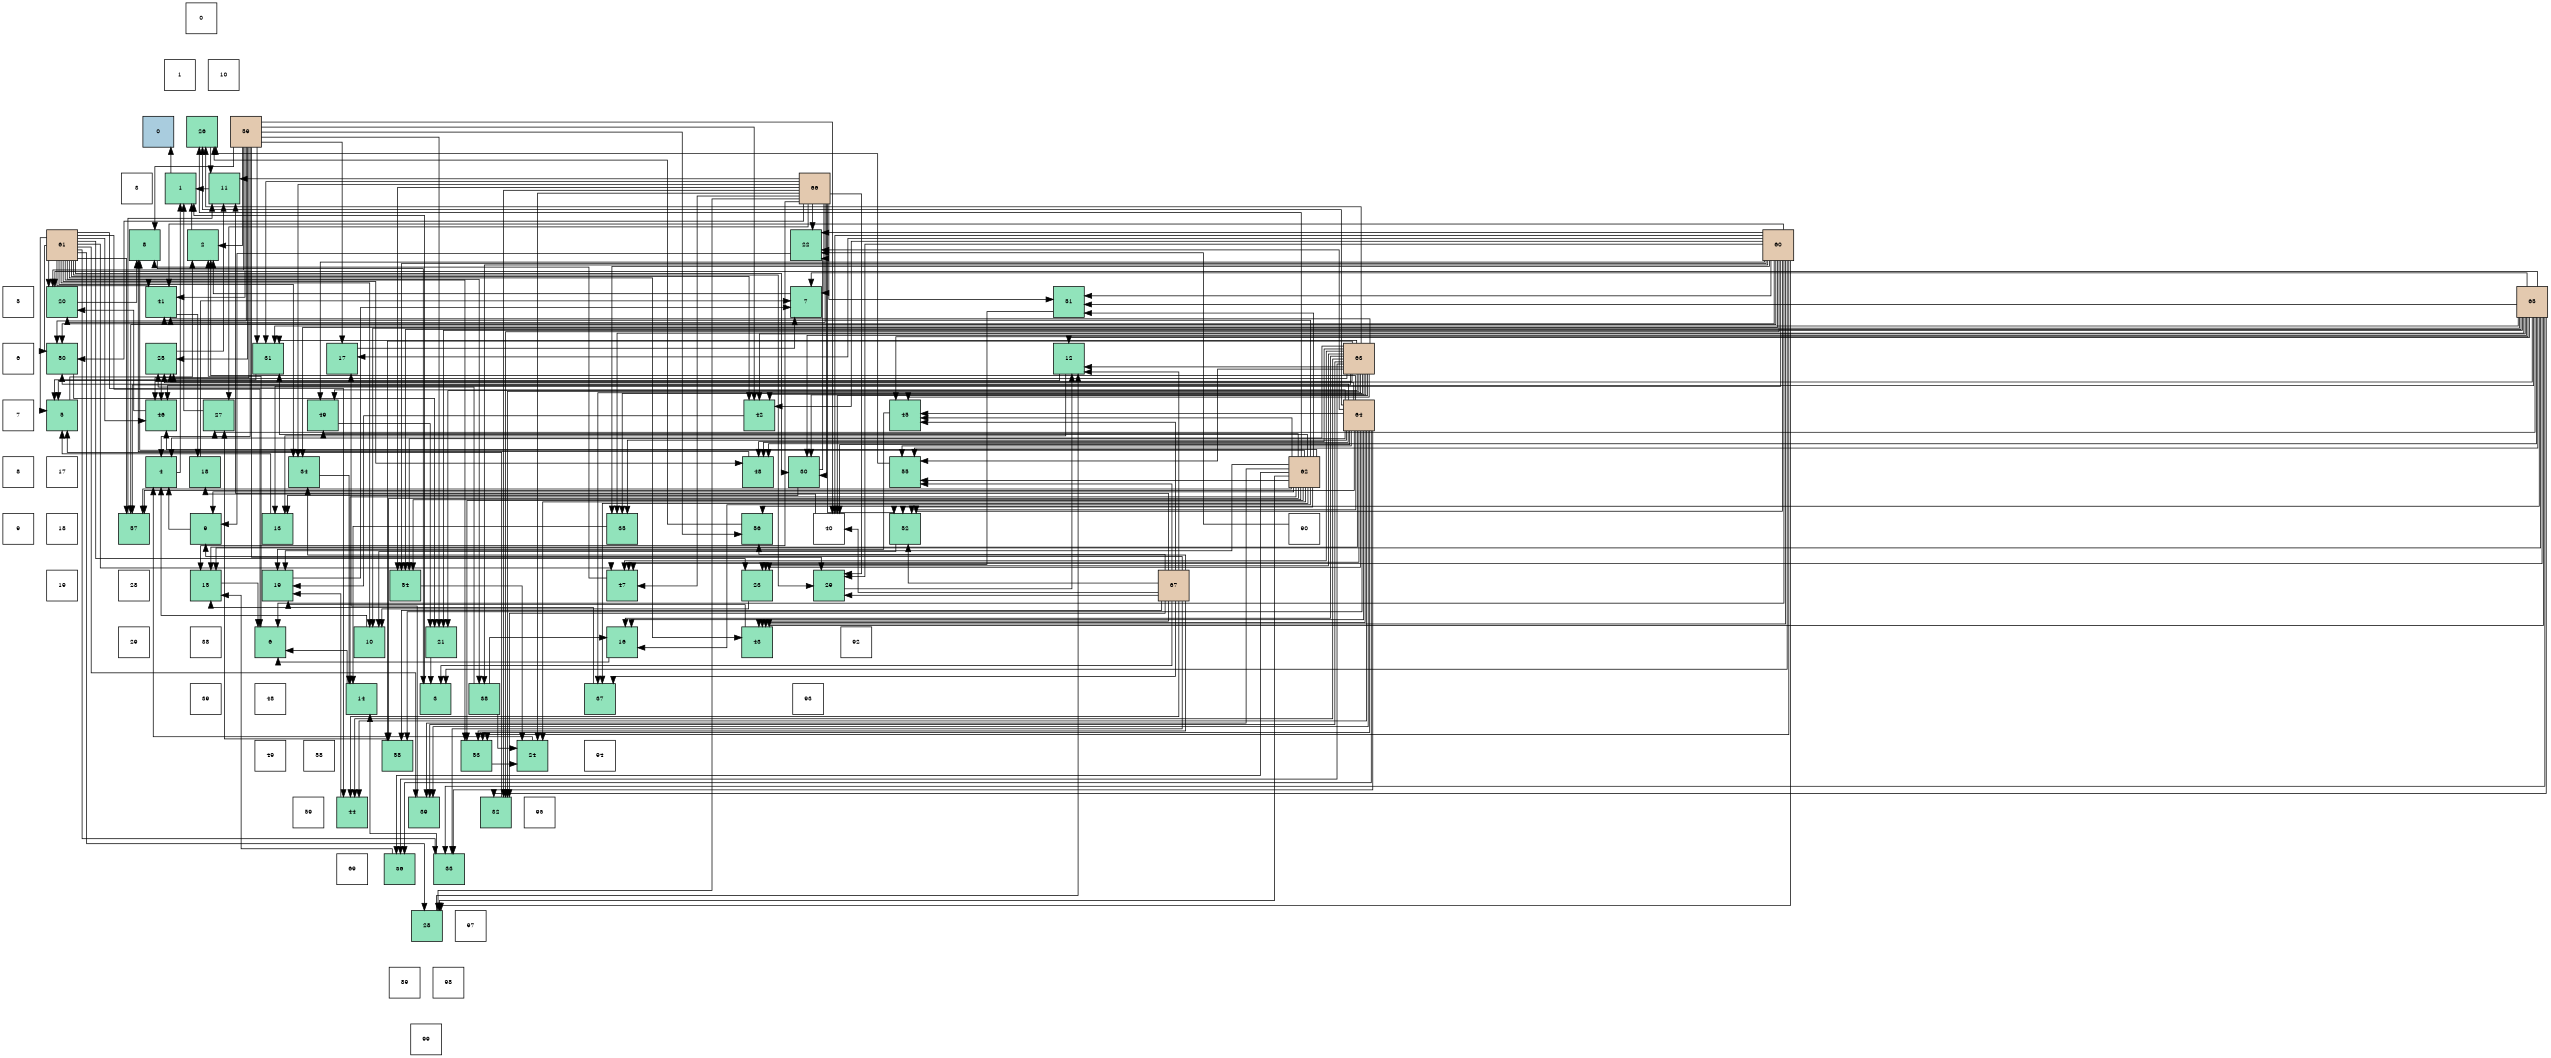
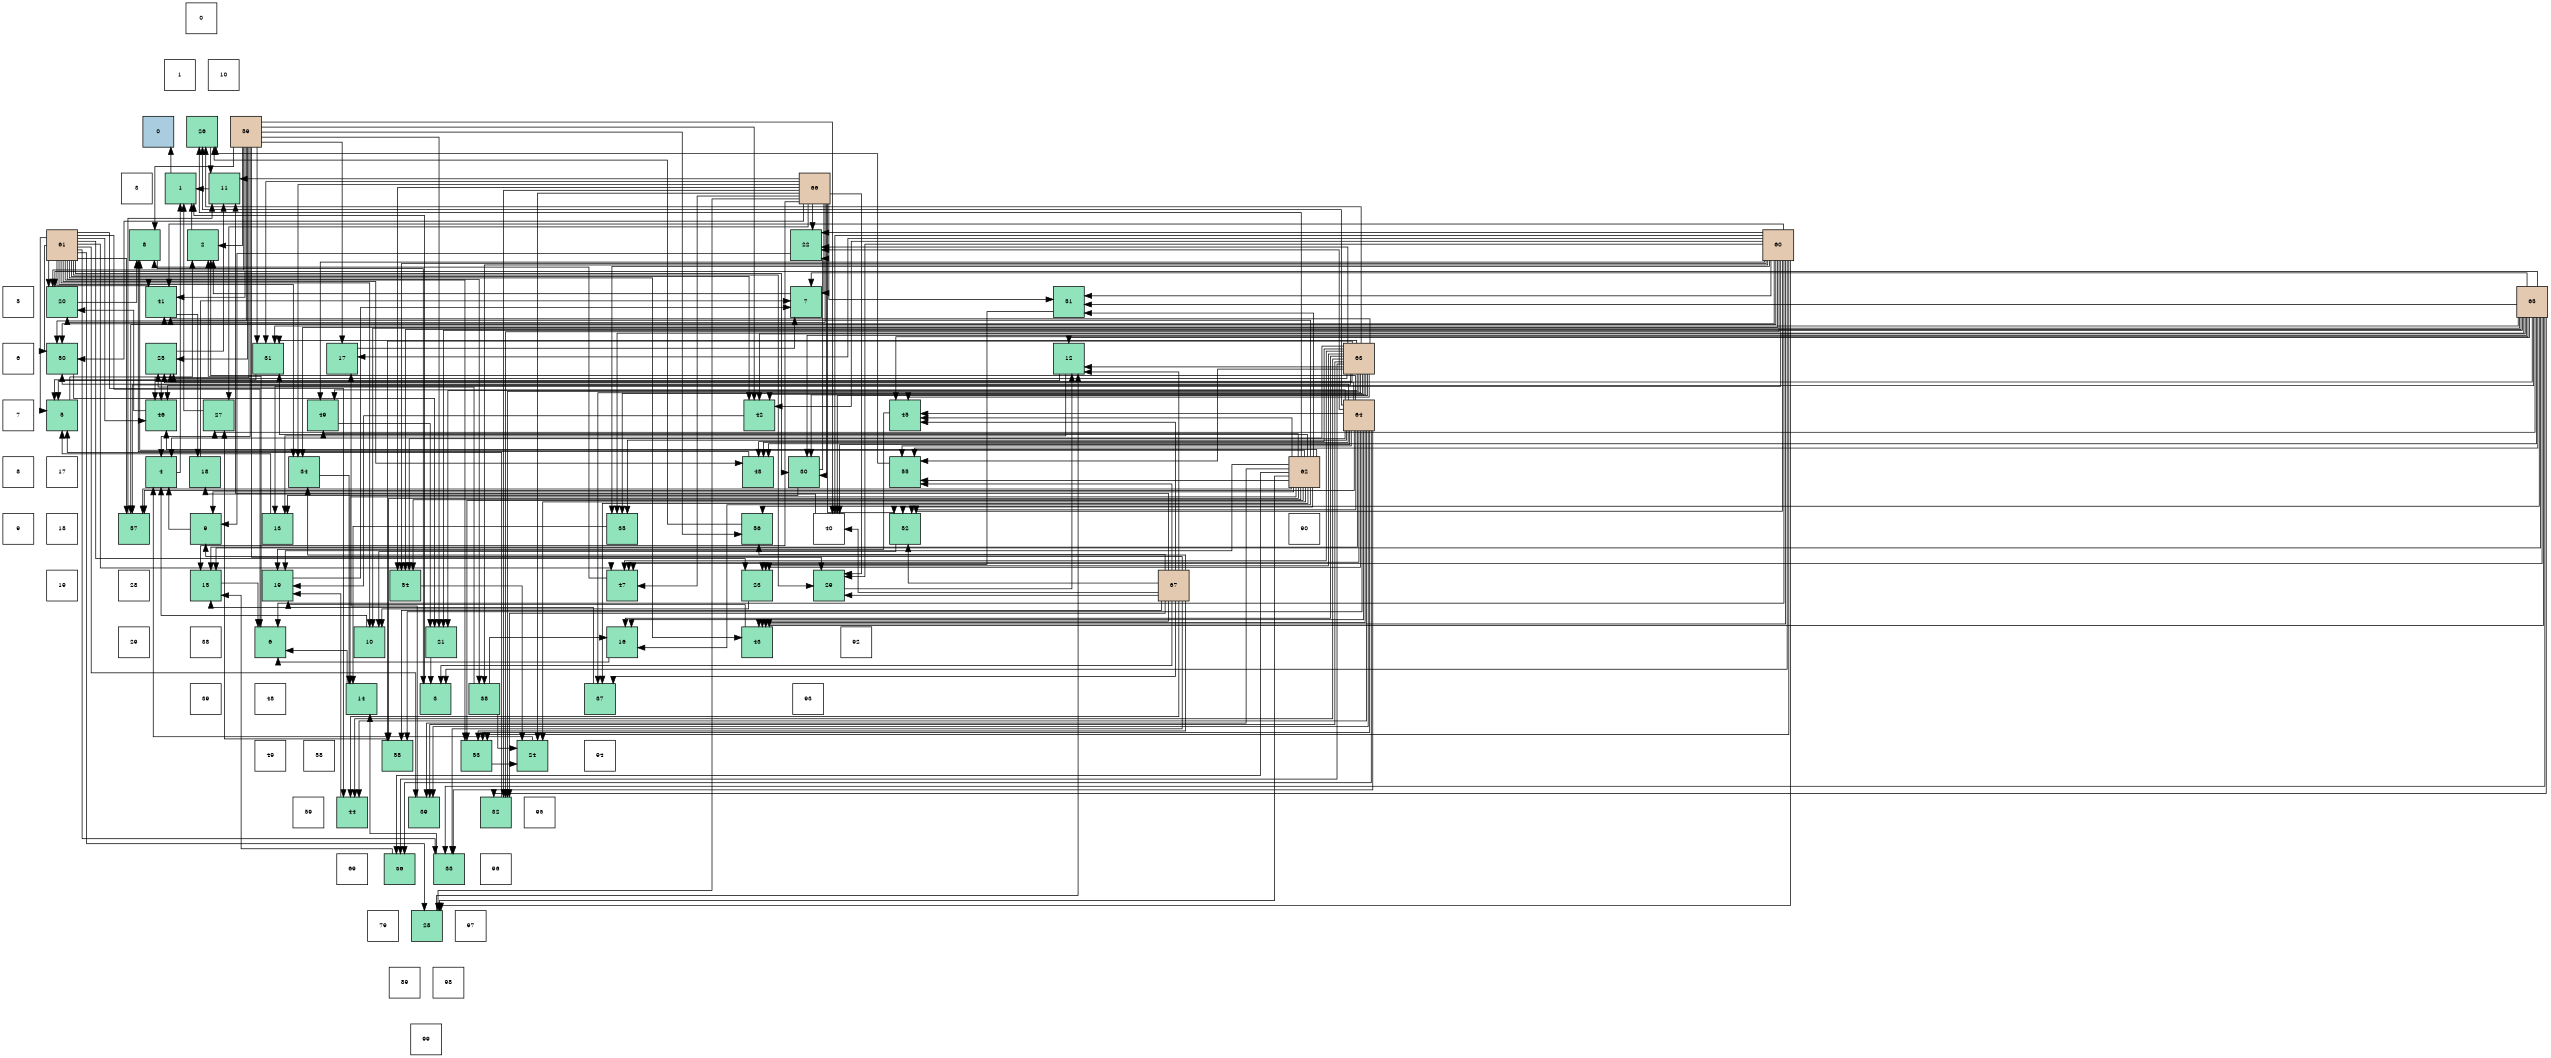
(1203, 280) -> (1136, 247)
none -> (496, 869)
none -> (383, 926)
